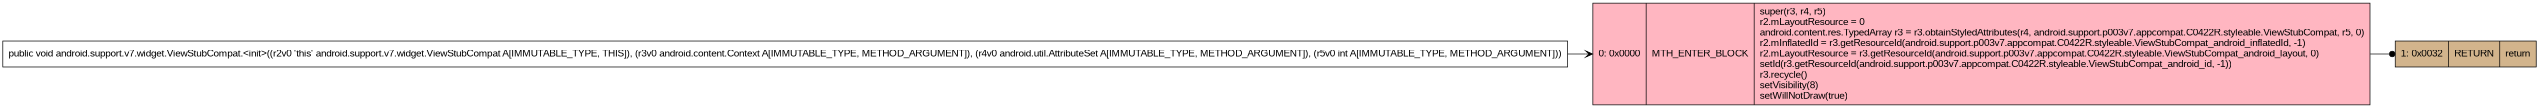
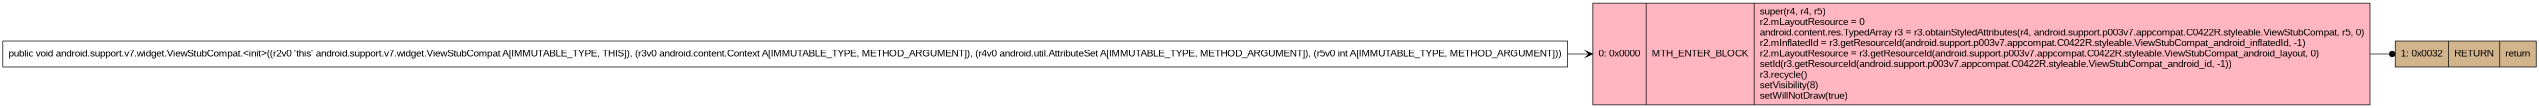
(1793, 12) -> (1793, 12)
